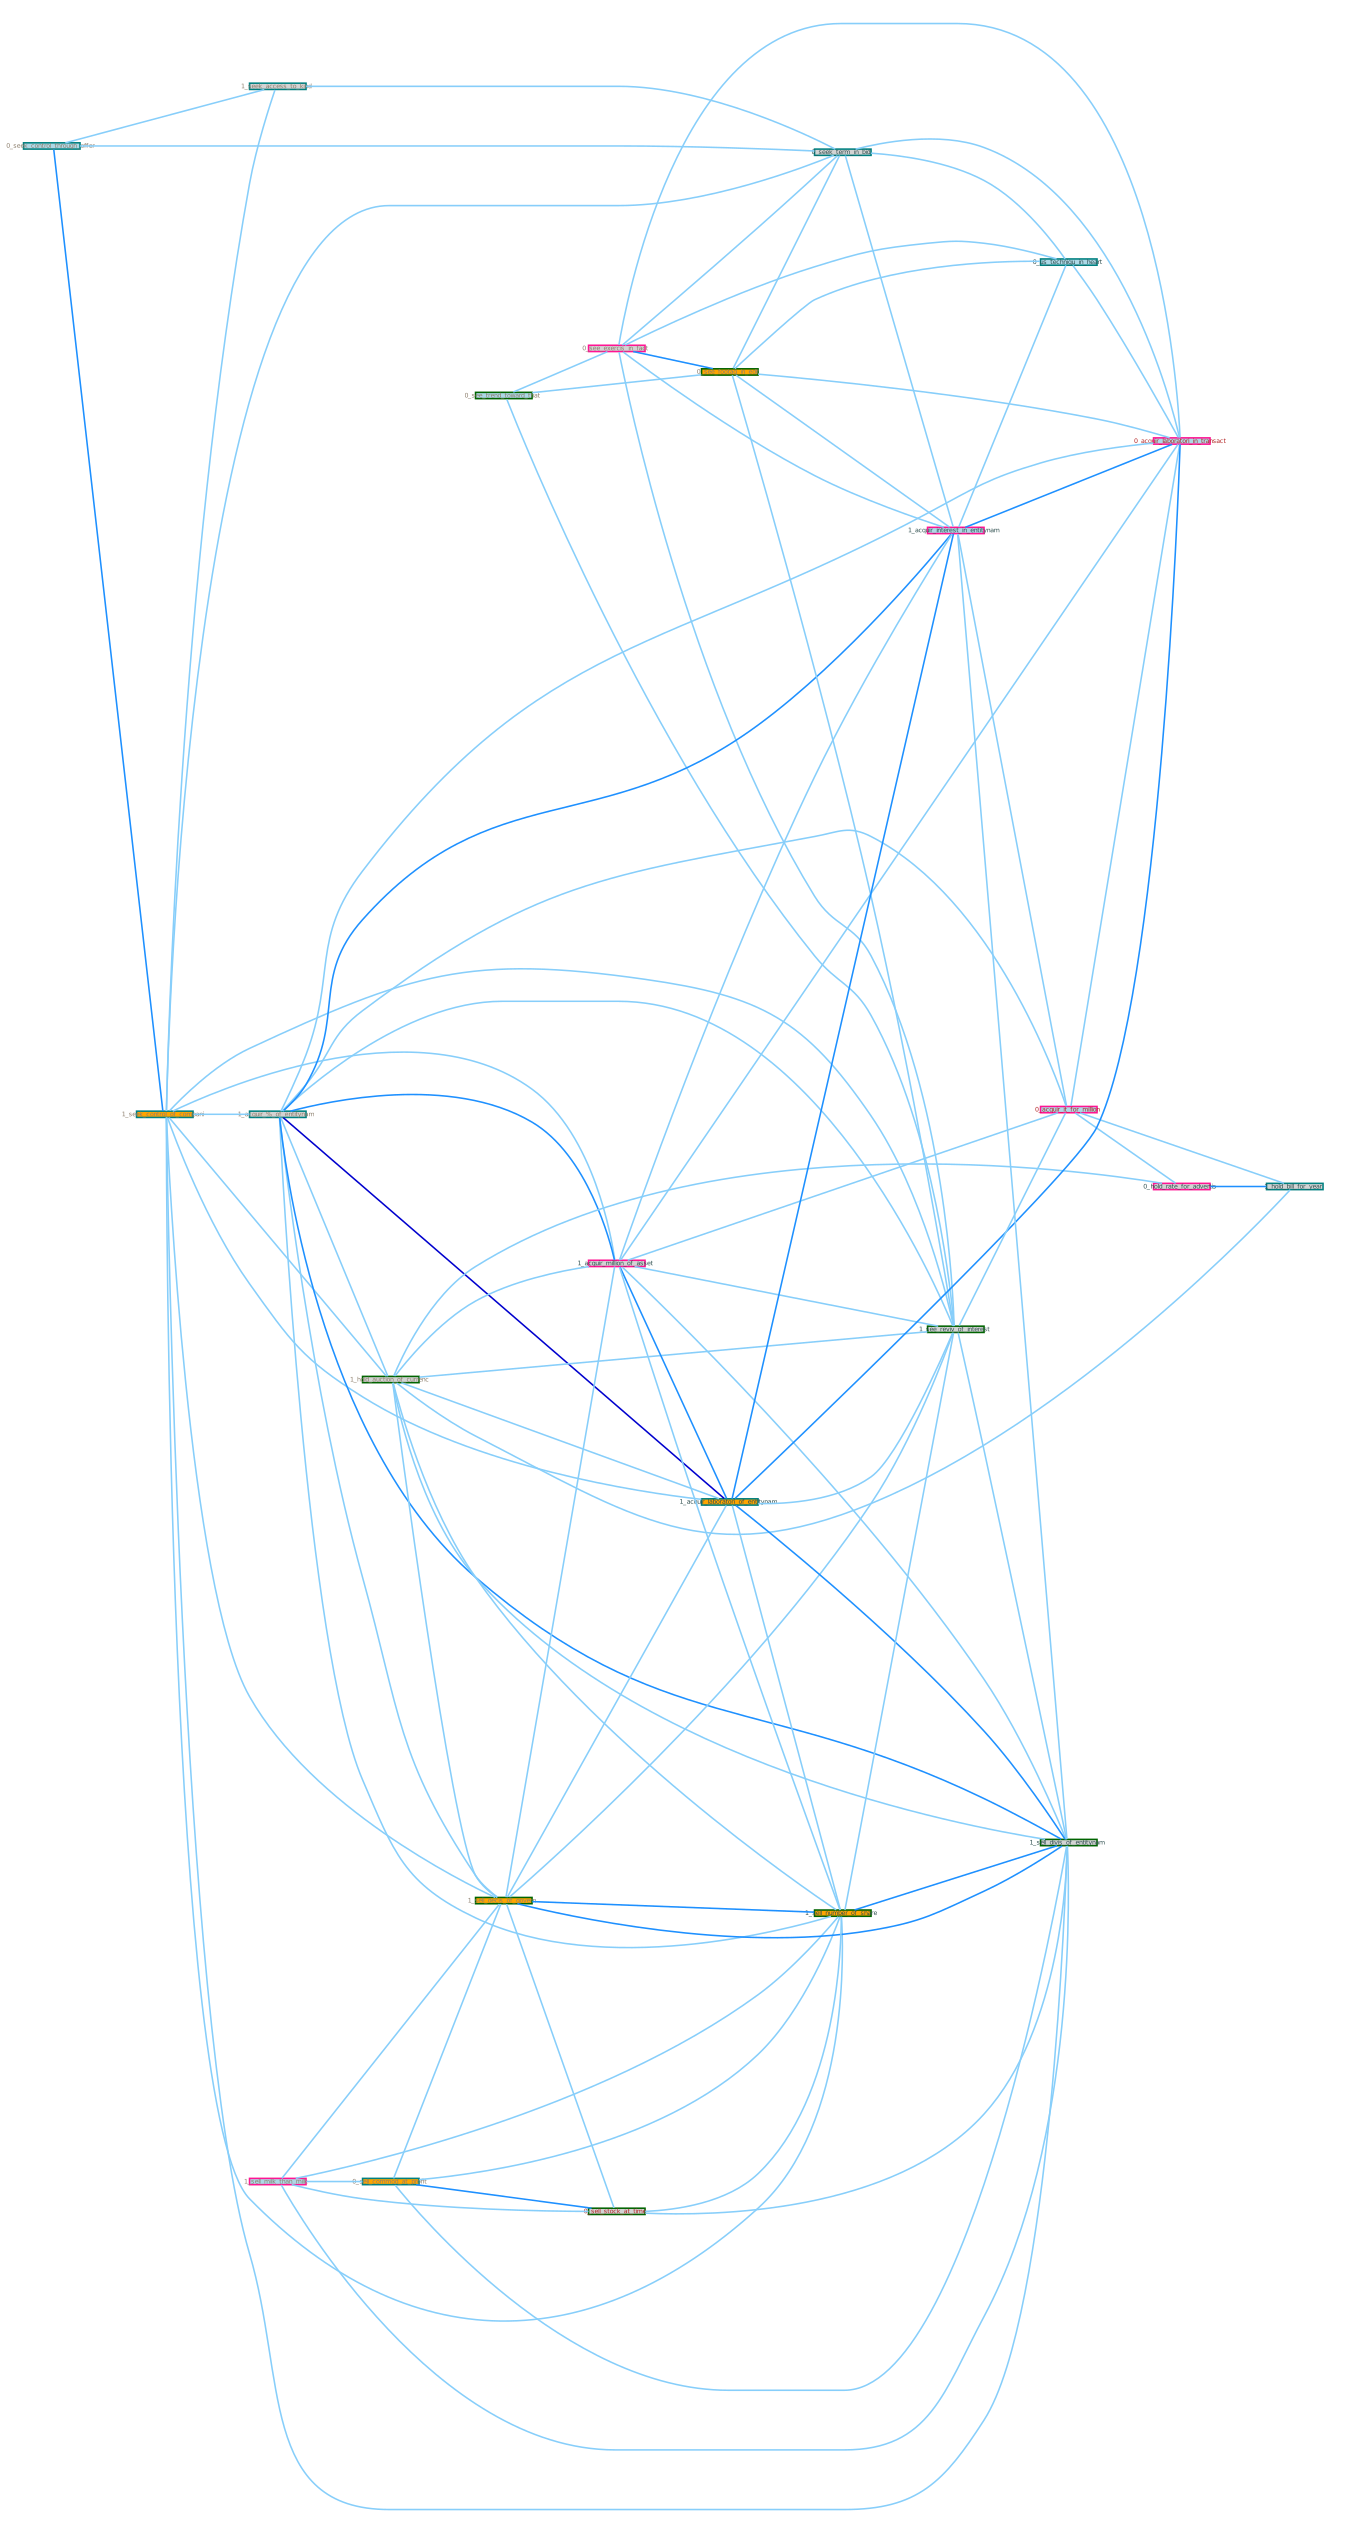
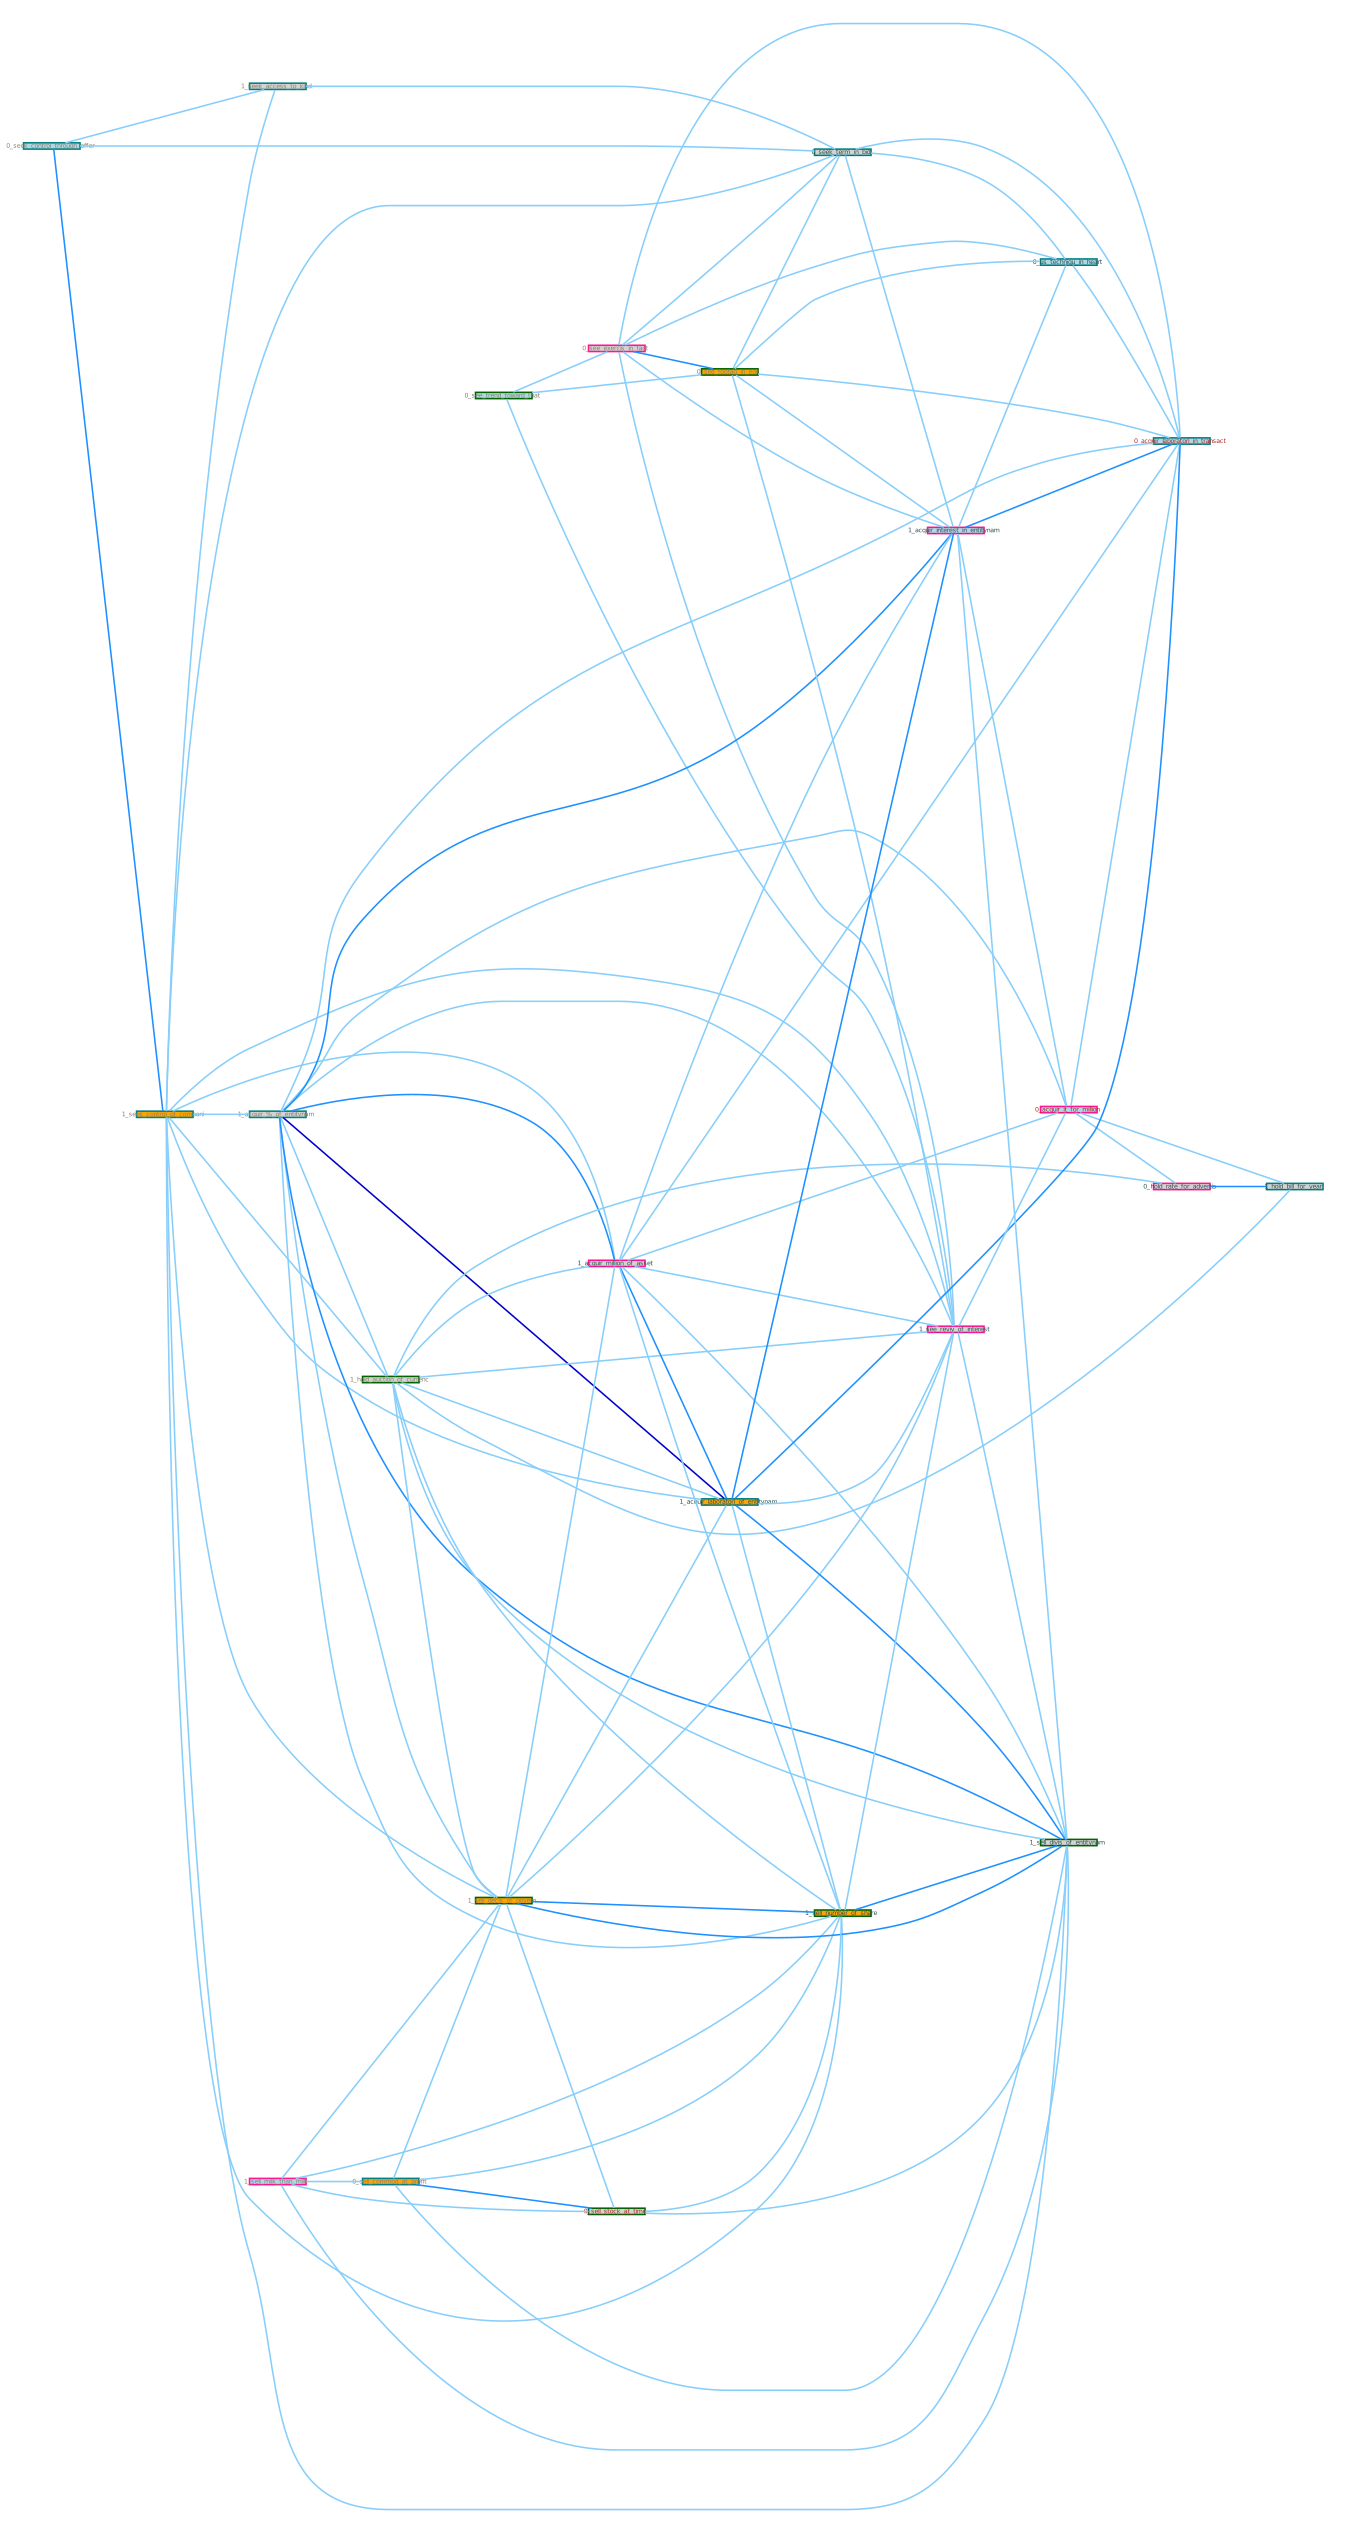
(1182, 441) -> (1182, 441)
(956, 1329) -> (956, 1329)
